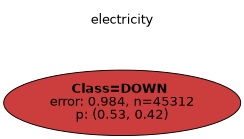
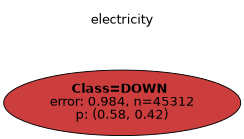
(122, 115) -> (122, 115)
